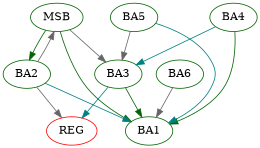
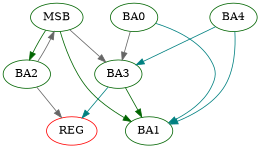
(134, 17) -> (134, 17)
(180, 74) -> none
(224, 88) -> (224, 88)
(84, 101) -> none
